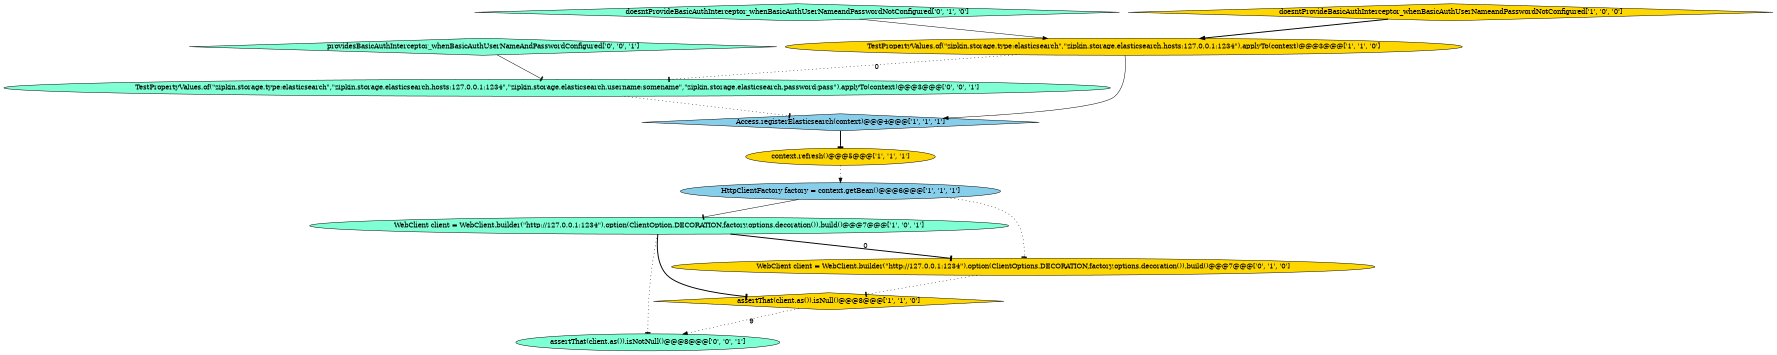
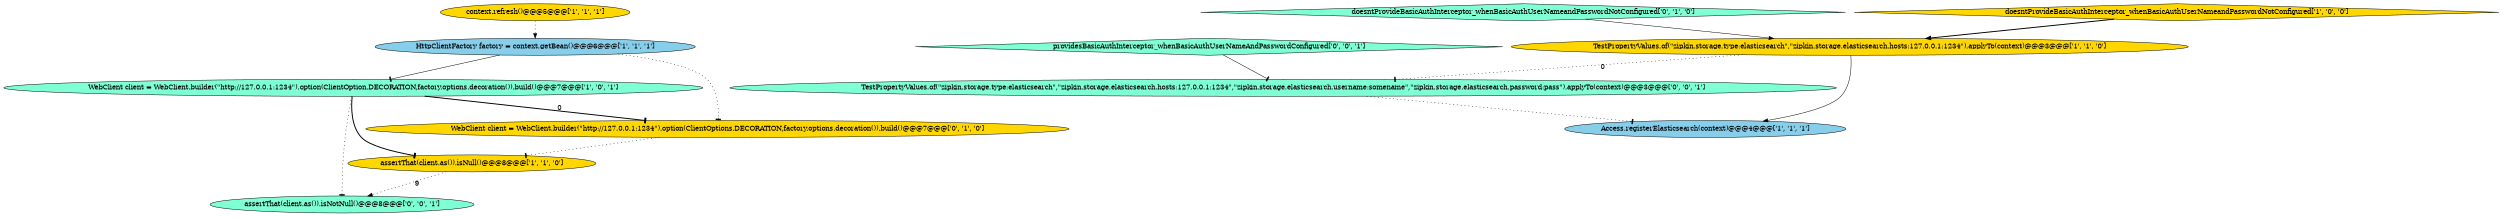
(840, 122) -> (1705, 129)
(840, 138) -> none
(829, 301) -> (472, 163)
